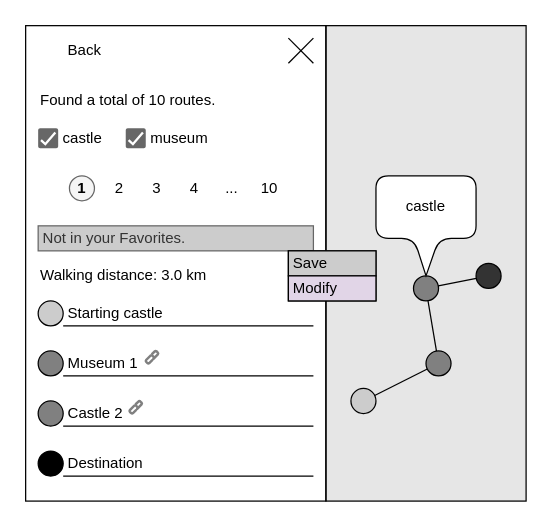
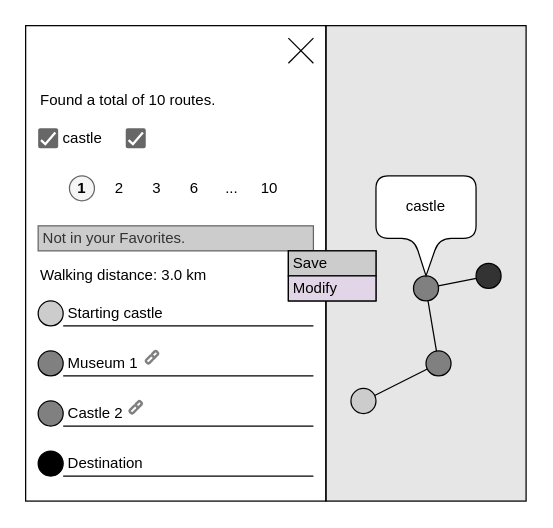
(101, 51) -> none
(179, 138) -> none
(194, 188) -> (194, 188)
